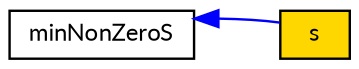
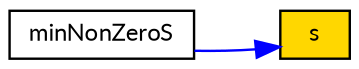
(249, 20) -> (225, 51)
